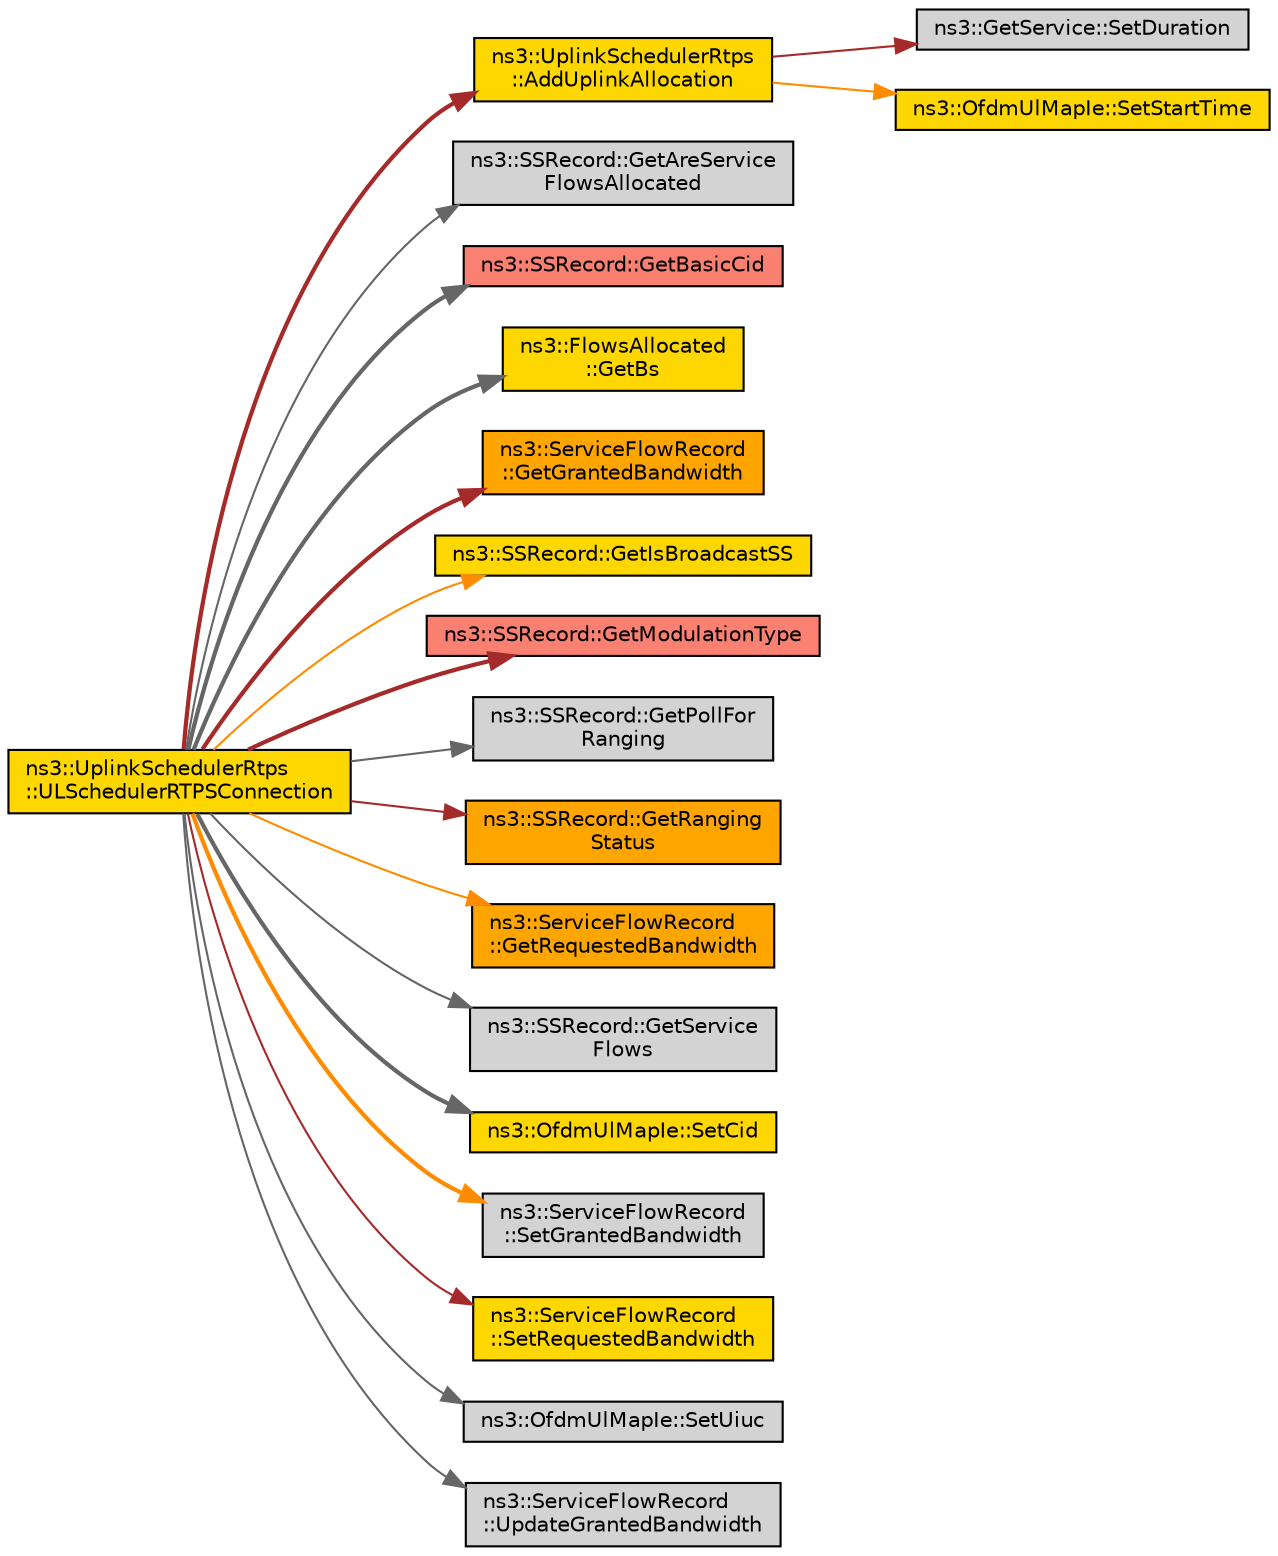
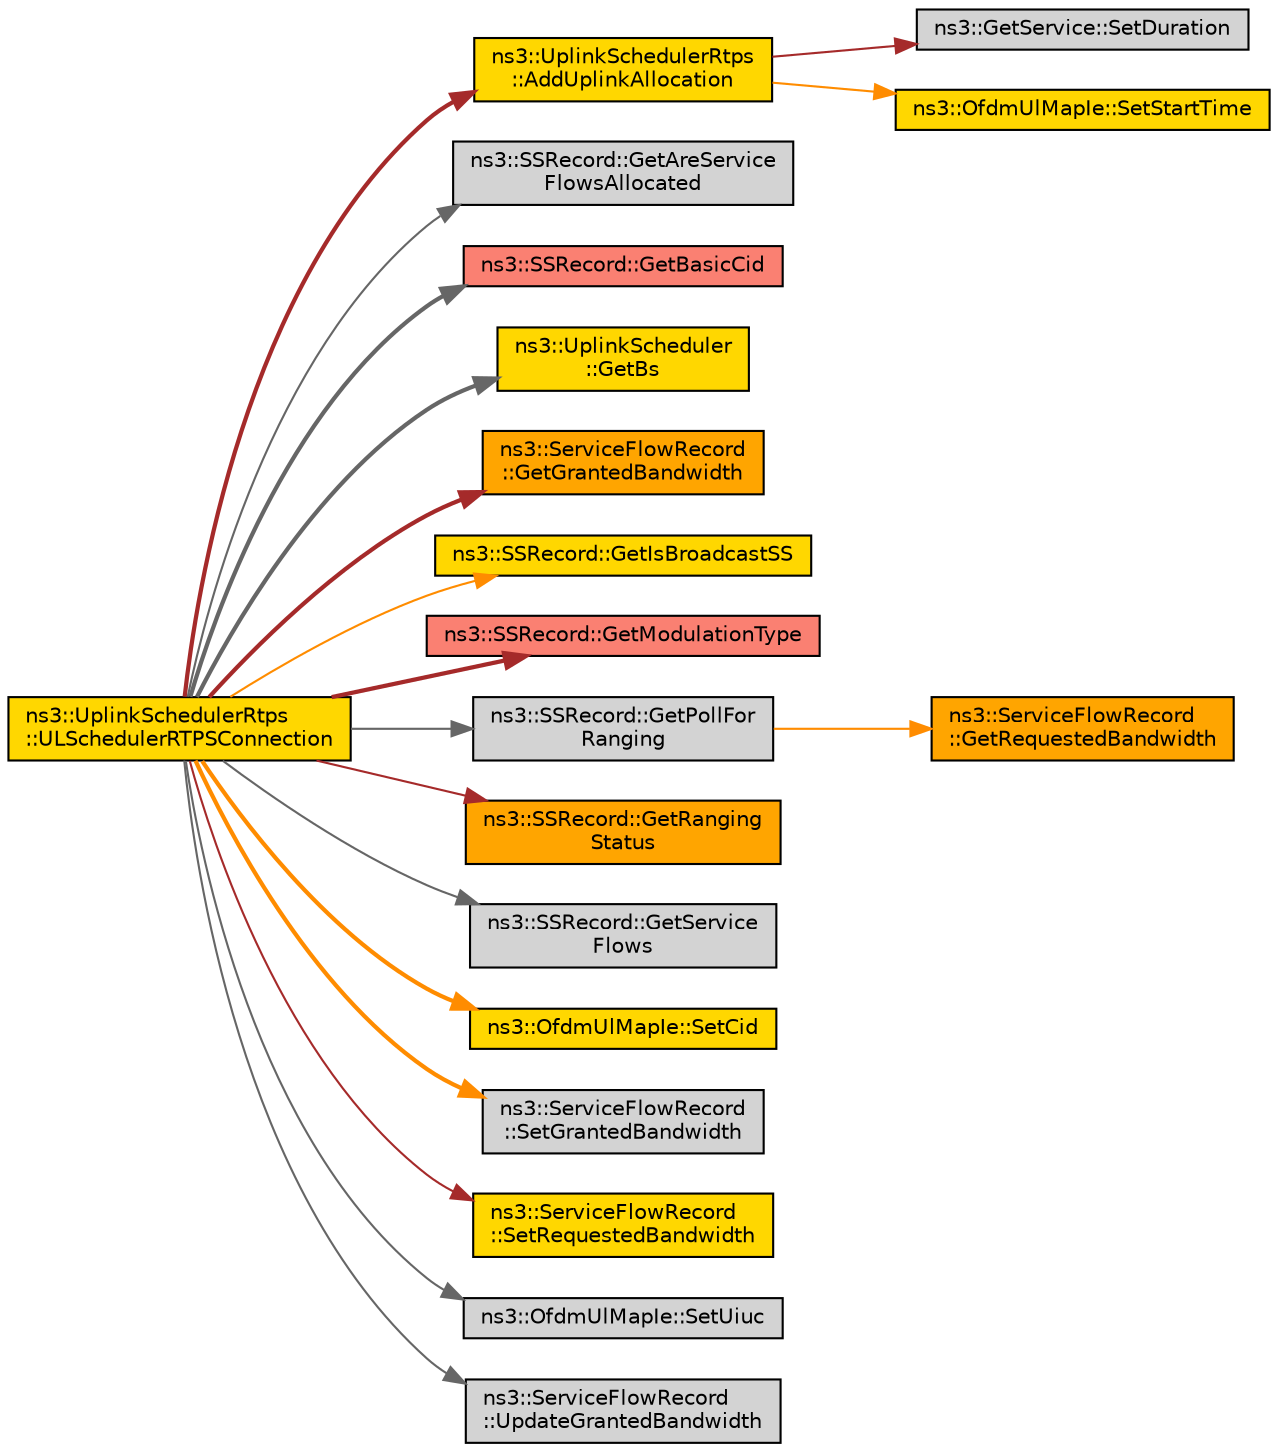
(623, 359) -> (623, 359)
(357, 859) -> (842, 729)
(303, 978) -> (313, 898)
